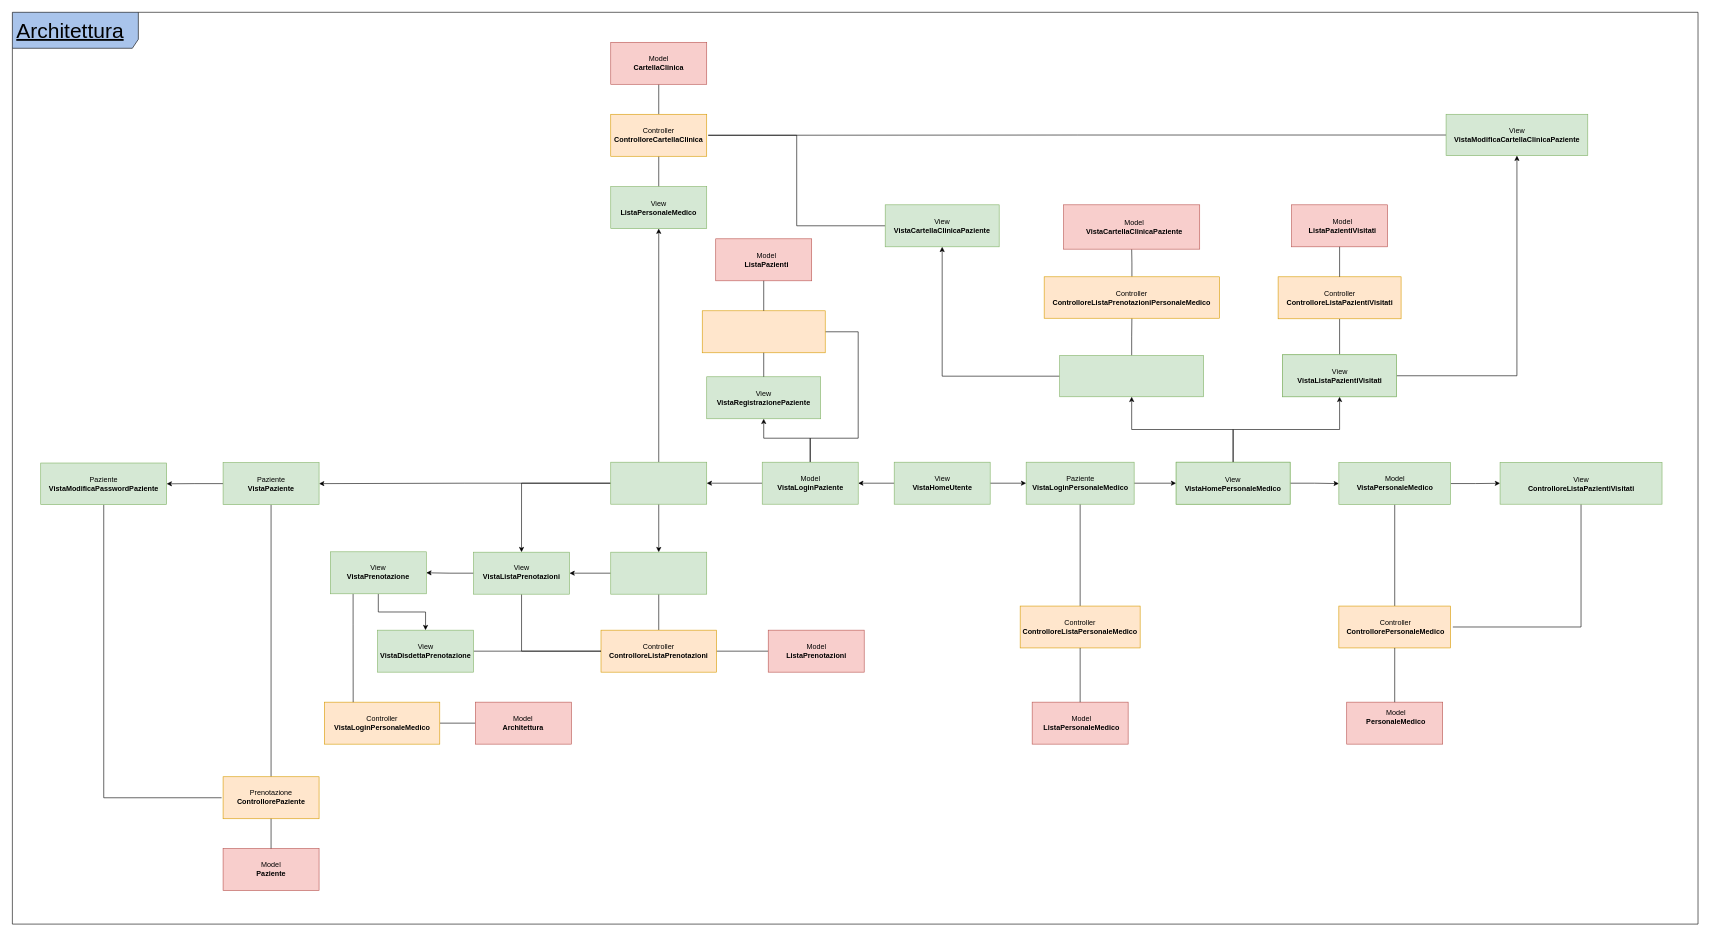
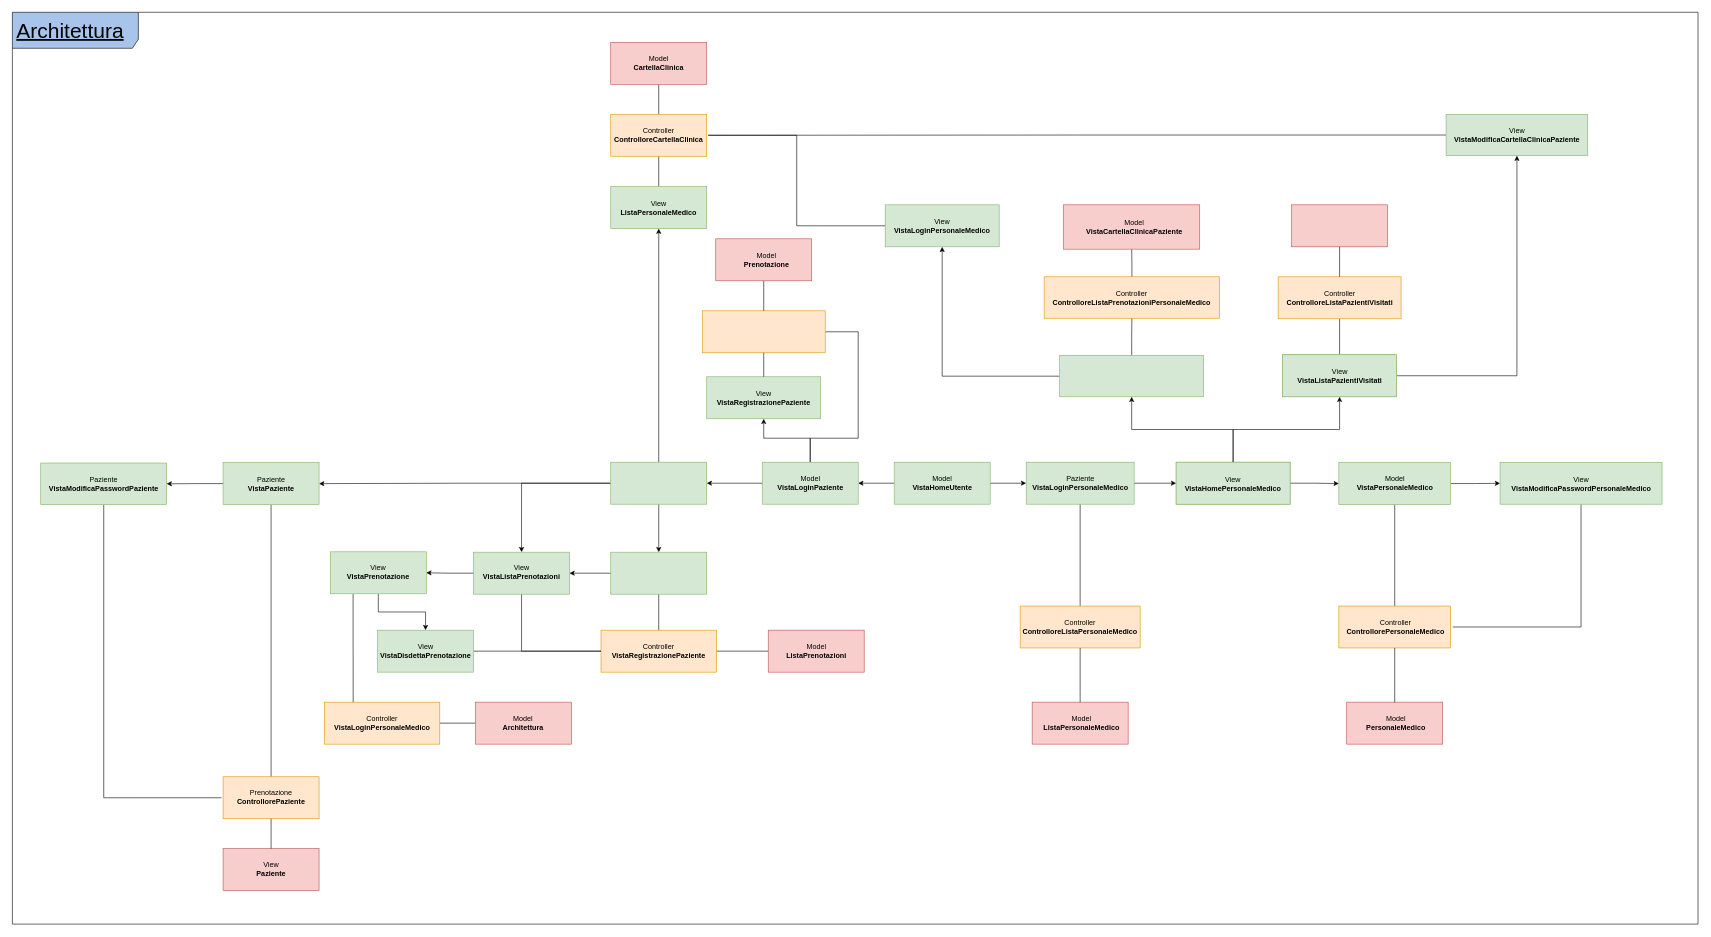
(1343, 226) -> none
(942, 227) -> (942, 227)
(767, 260) -> (767, 260)
(943, 483) -> (943, 483)
(1582, 484) -> (1582, 484)
(659, 651) -> (659, 651)
(1396, 717) -> (1396, 723)
(271, 870) -> (271, 870)
